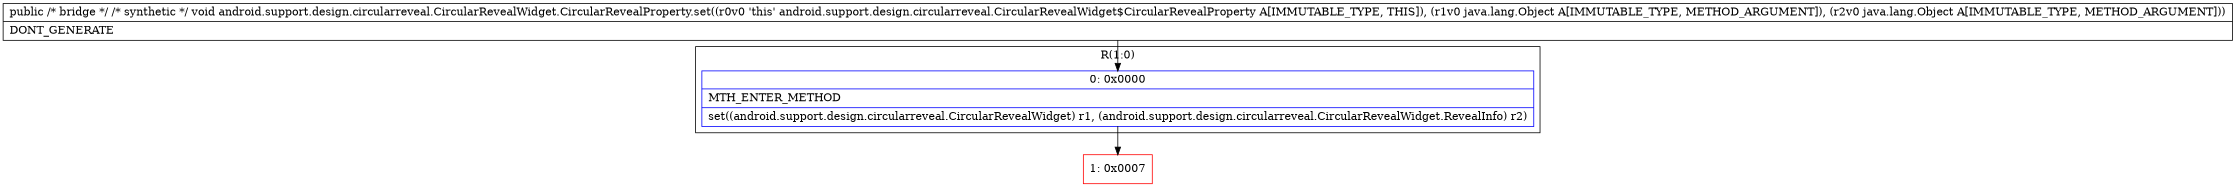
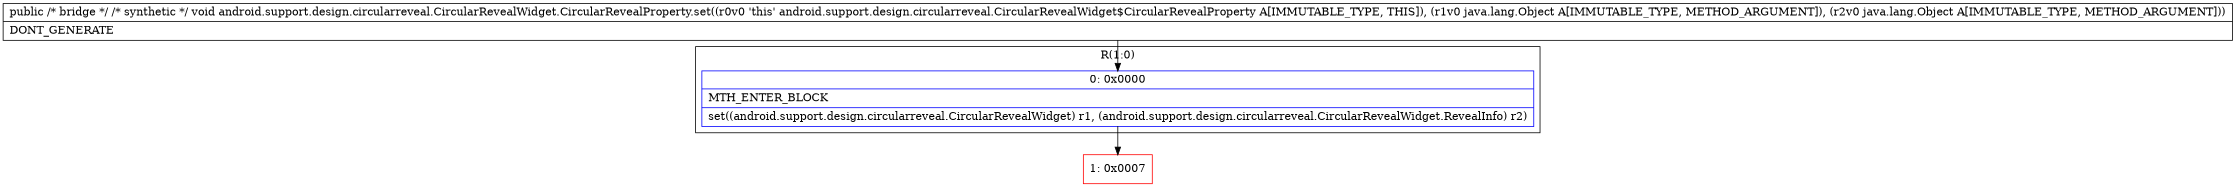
(775, 98) -> (768, 98)
